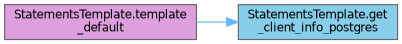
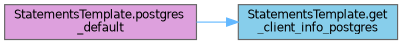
(101, 22) -> (101, 22)
